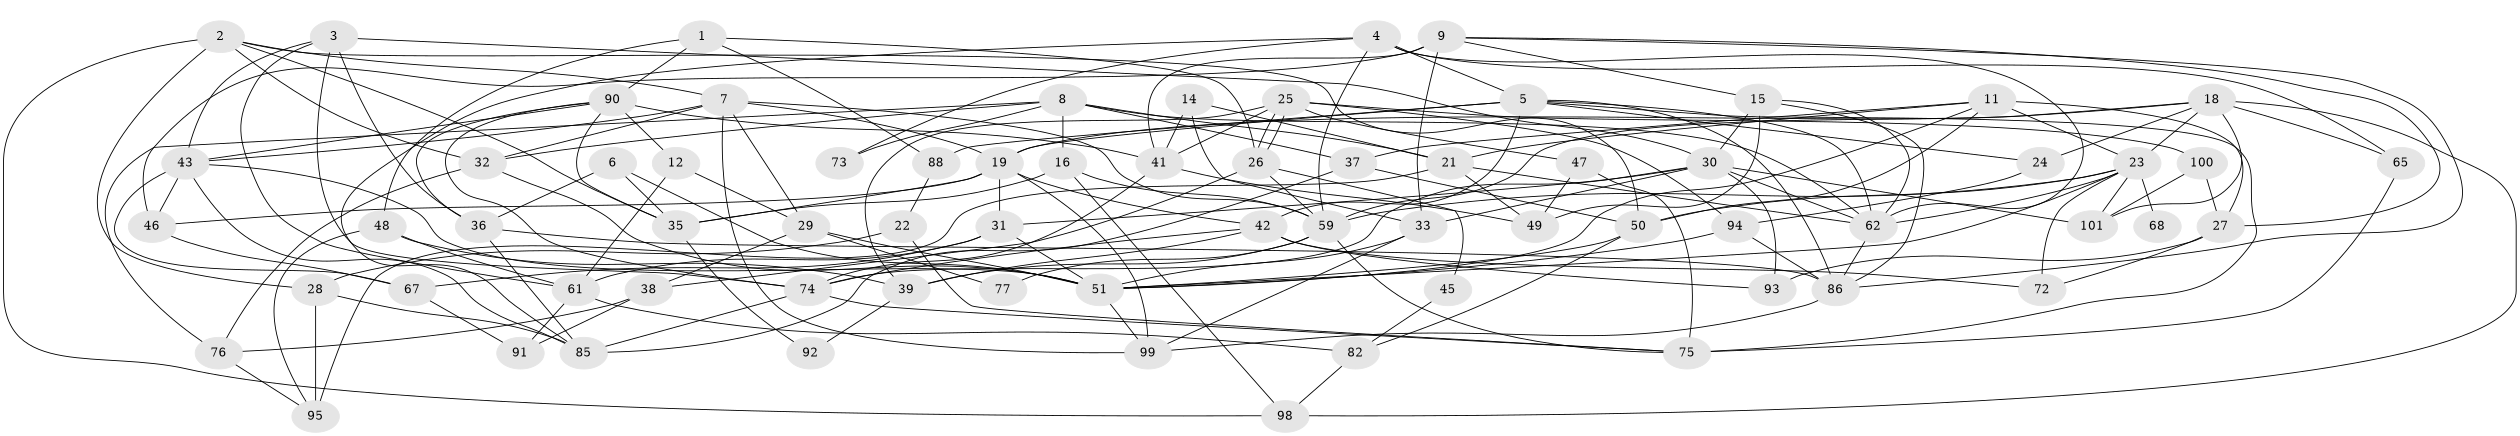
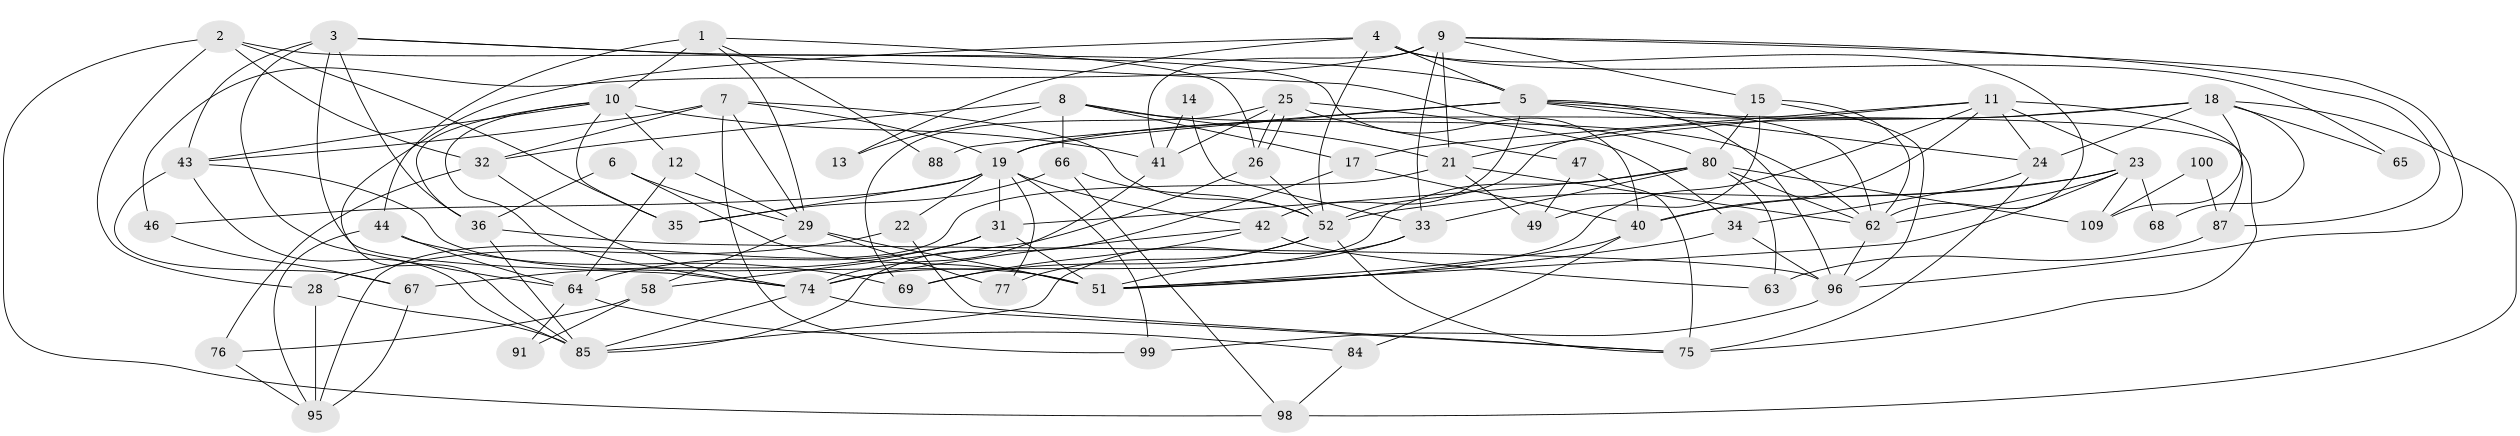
none -> (932, 55)
(473, 68) -> none
(613, 100) -> (613, 100)
none -> (774, 117)
(1945, 125) -> none
(1314, 130) -> (1446, 98)
none -> (2016, 132)
(2168, 137) -> (2291, 186)
(300, 139) -> none
(840, 163) -> (840, 163)
(1063, 163) -> (1063, 163)
(1353, 163) -> (1353, 163)
(1710, 163) -> (1710, 163)
(920, 194) -> (959, 190)
(169, 195) -> none
(644, 195) -> (699, 197)
(1339, 196) -> none
(382, 227) -> (382, 227)
(1327, 227) -> (1327, 227)
(1639, 227) -> (1639, 227)
(1735, 227) -> (1735, 227)
(2092, 227) -> (2092, 227)
(2221, 227) -> (2221, 227)
none -> (1034, 231)
(781, 270) -> (591, 231)
(576, 290) -> (576, 290)
(649, 290) -> (649, 290)
(906, 290) -> (906, 290)
(1286, 290) -> (1035, 306)
(1448, 290) -> none
(1772, 290) -> (1772, 290)
(1836, 290) -> (1836, 290)
(2042, 290) -> none
(472, 325) -> (381, 363)
(1129, 328) -> none
(2083, 332) -> (1886, 295)
(811, 353) -> none
(1356, 353) -> (1356, 353)
